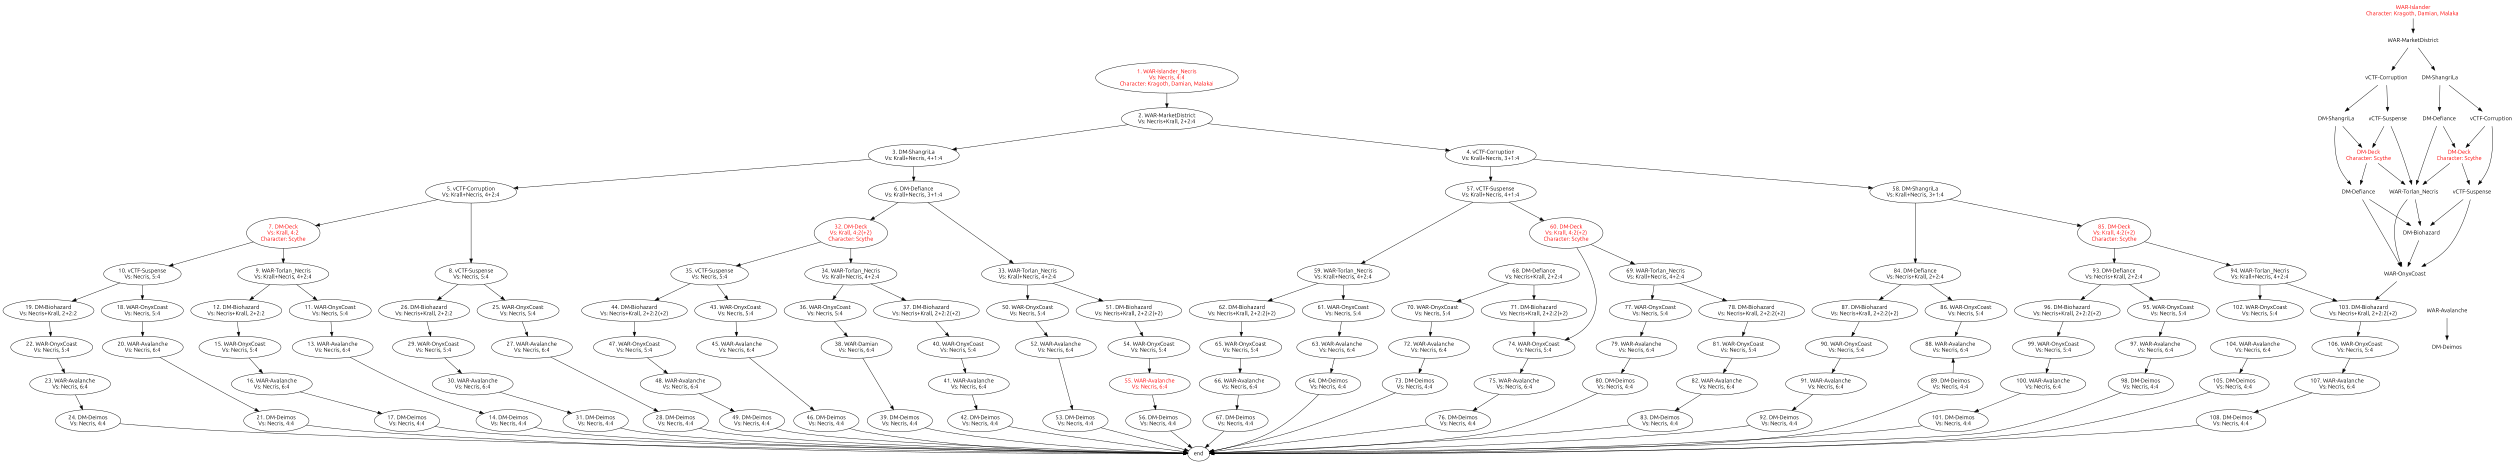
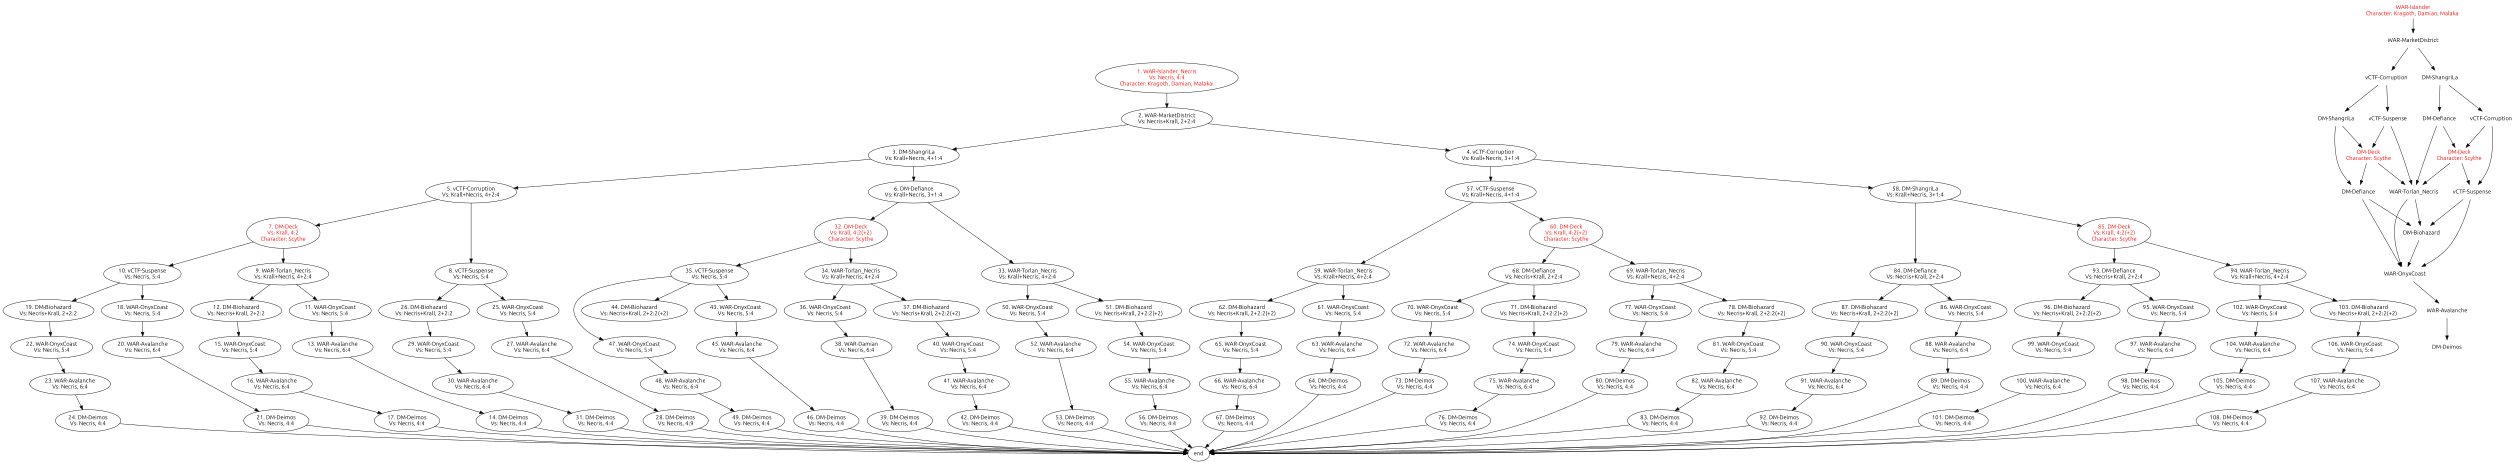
(2388, 289) -> (2424, 291)
(1596, 297) -> (1550, 254)
(634, 327) -> (598, 289)
none -> (2257, 327)
(2049, 364) -> none
(1953, 368) -> (1948, 363)
(1150, 384) -> (1150, 384)
(676, 421) -> (676, 421)
